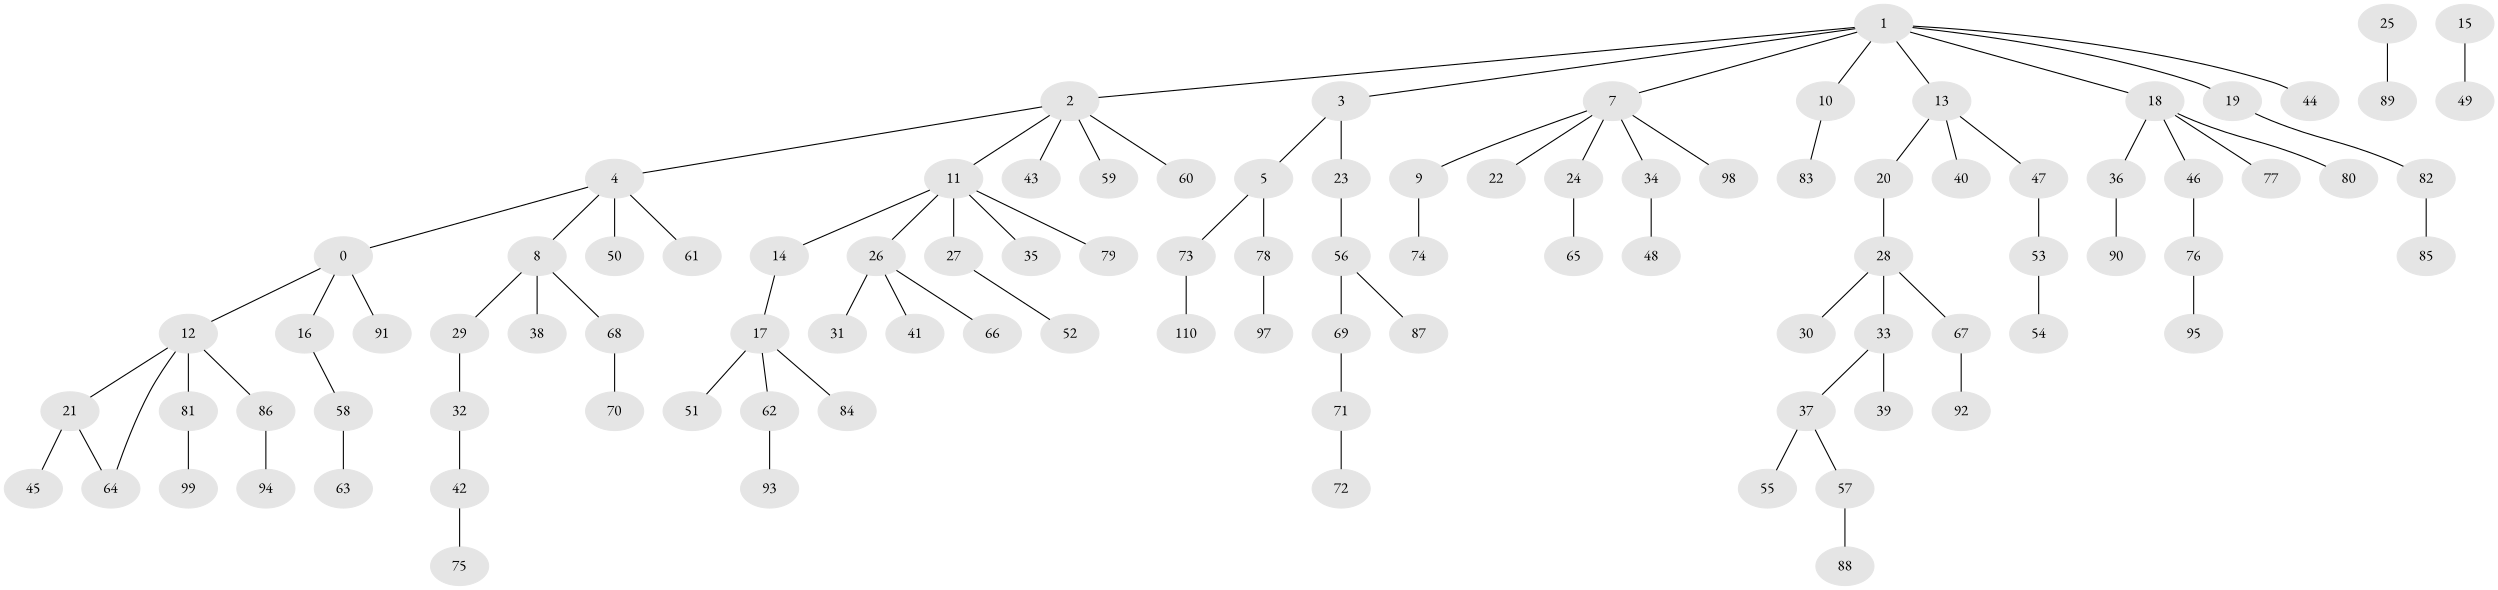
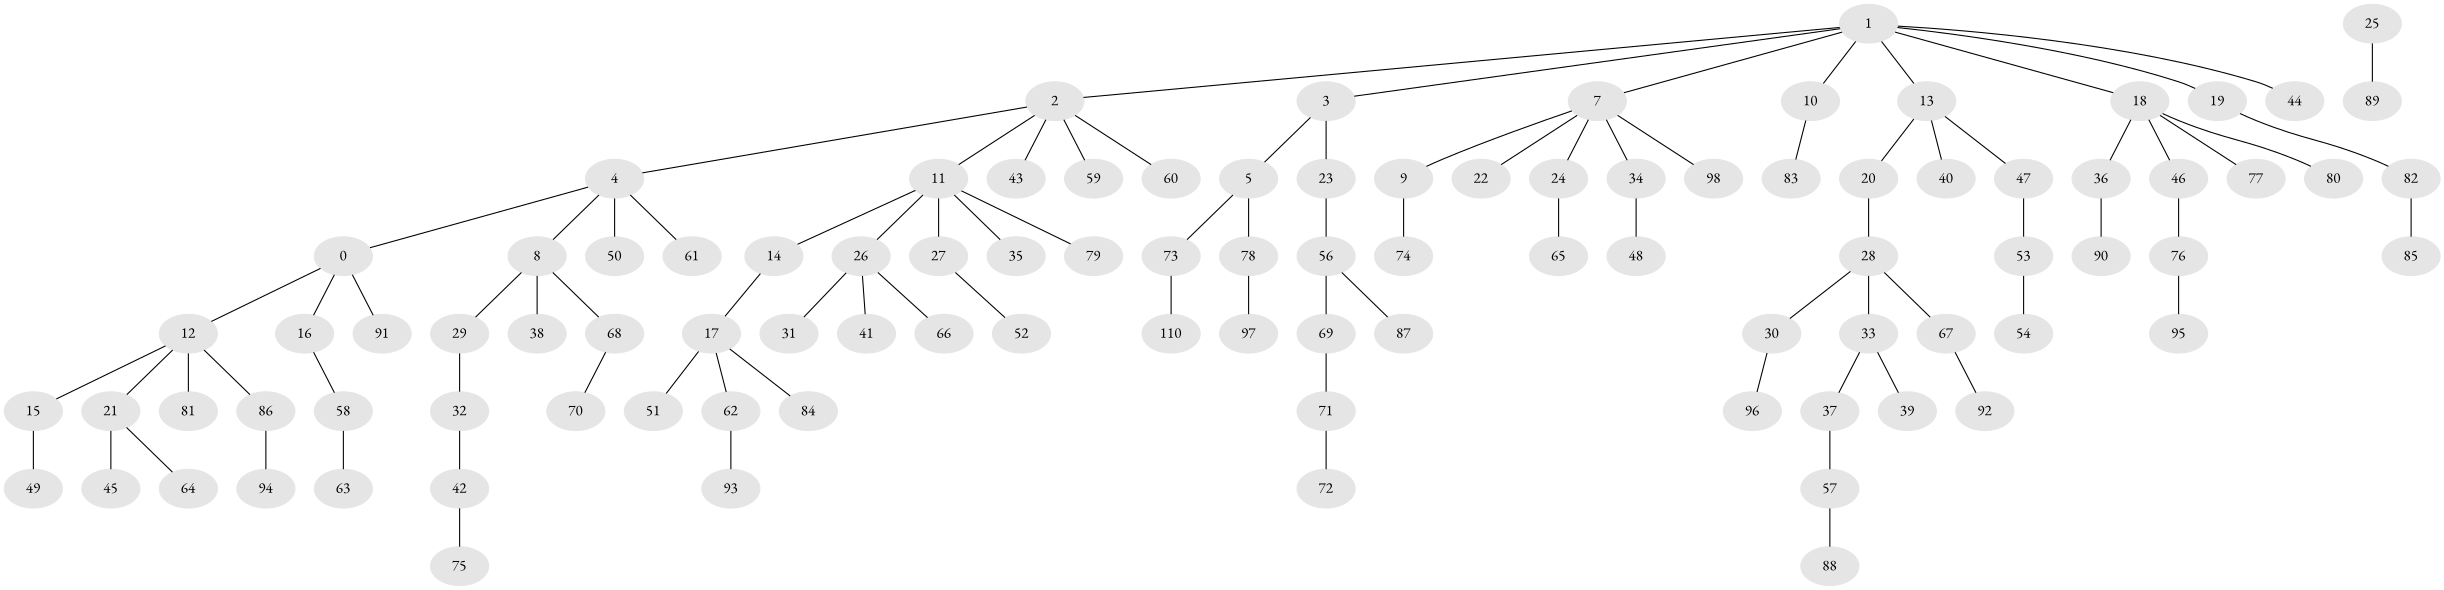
(142, 408) -> (111, 372)
none -> (1752, 411)
(188, 489) -> none
(1767, 489) -> none
